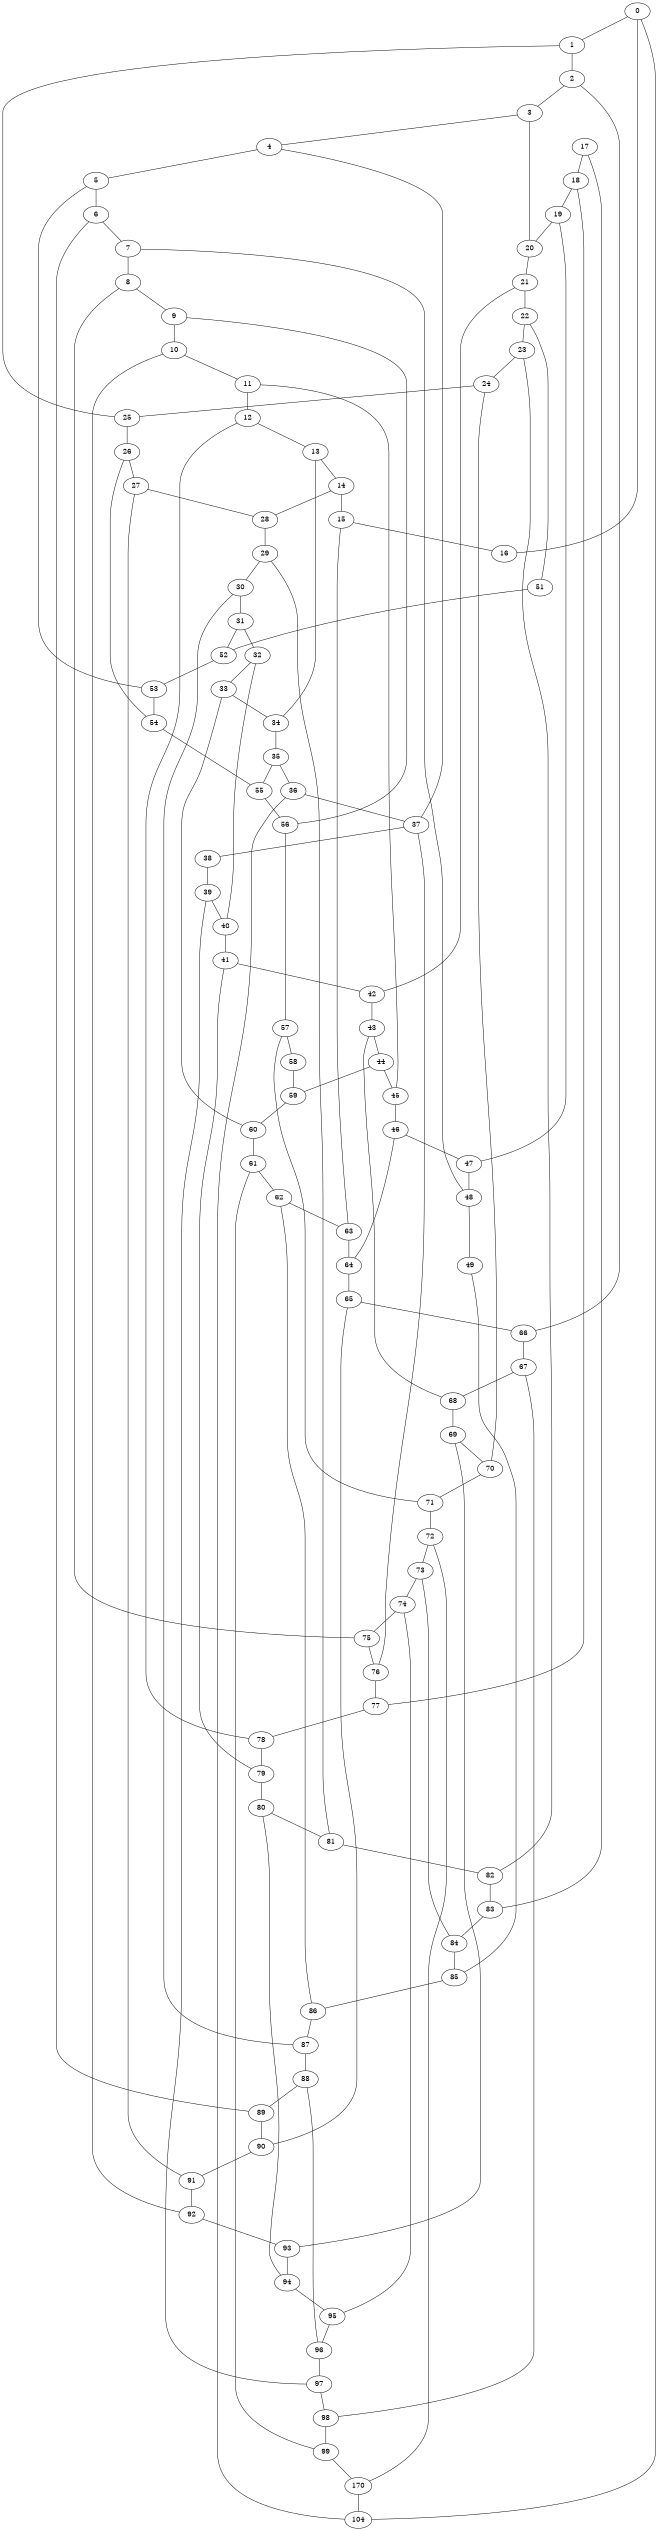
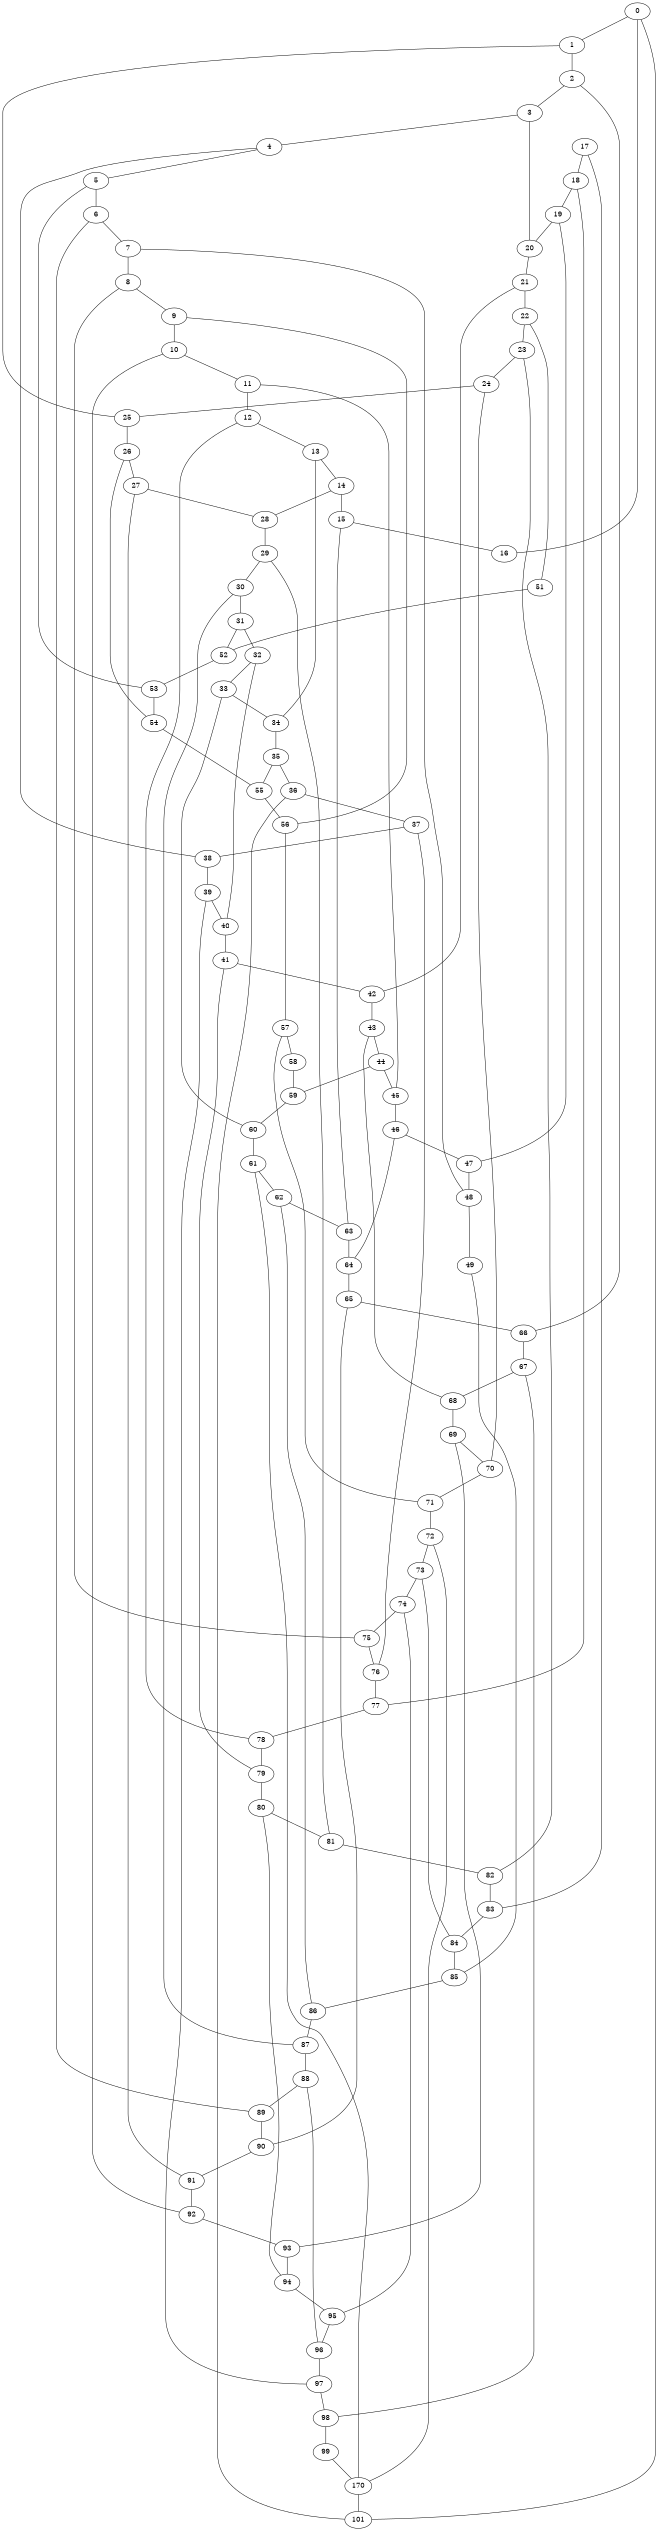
(443, 428) -> (21, 470)
(235, 1832) -> (287, 1837)
(358, 2520) -> (358, 2520)
